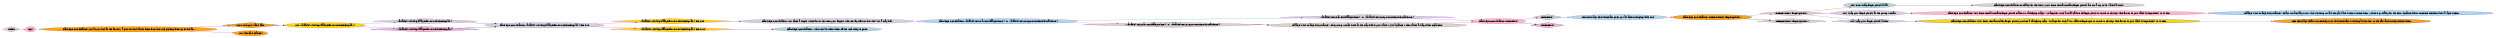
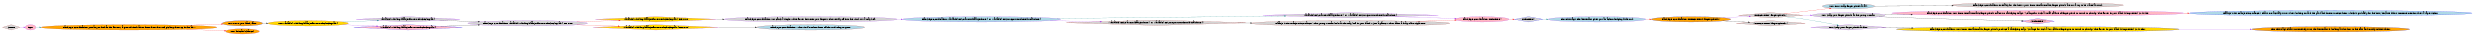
(1527, 24) -> (1951, 19)
(251, 25) -> (242, 23)
